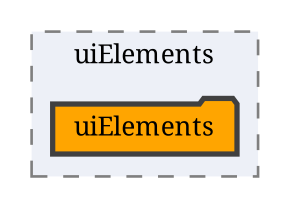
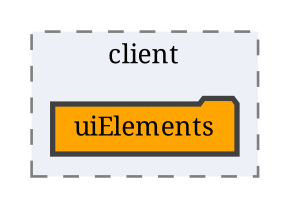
(145, 57) -> (145, 57)
